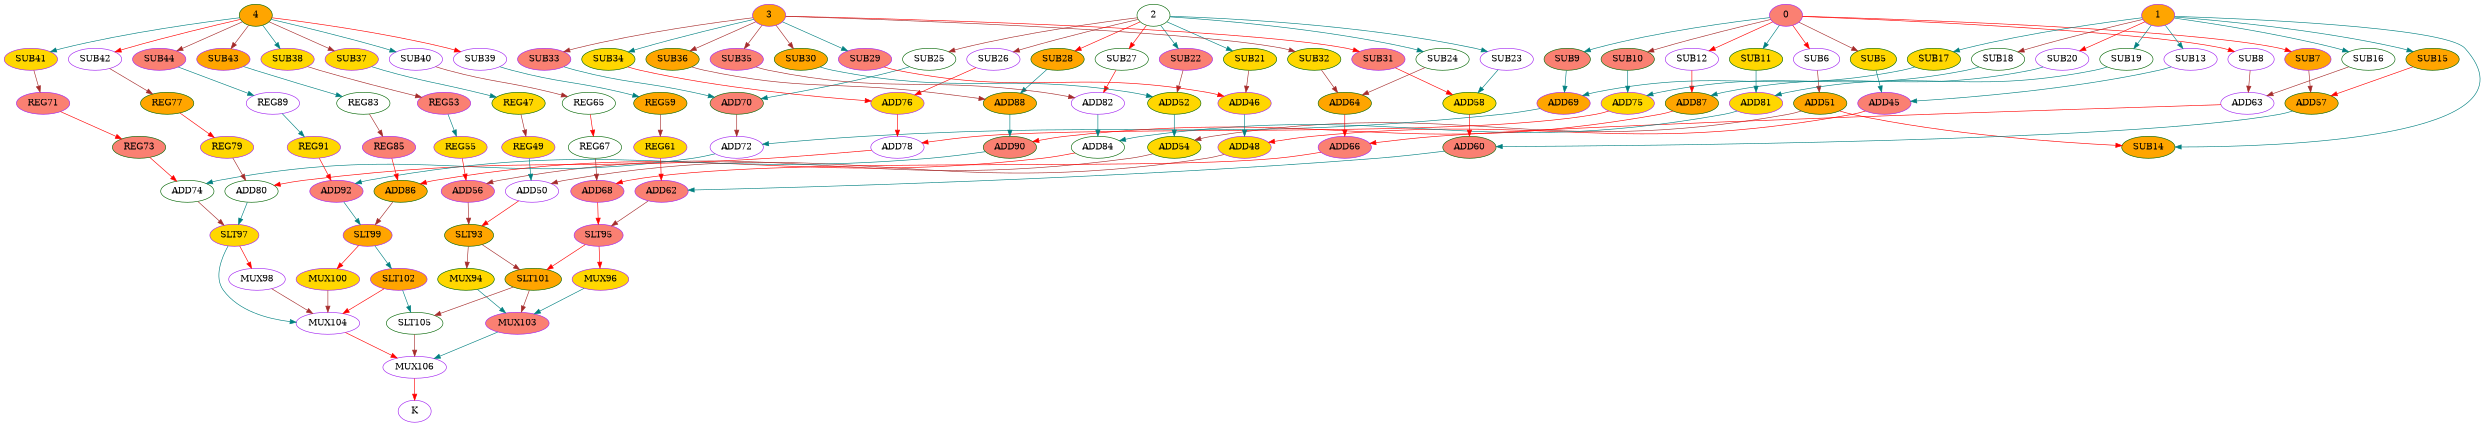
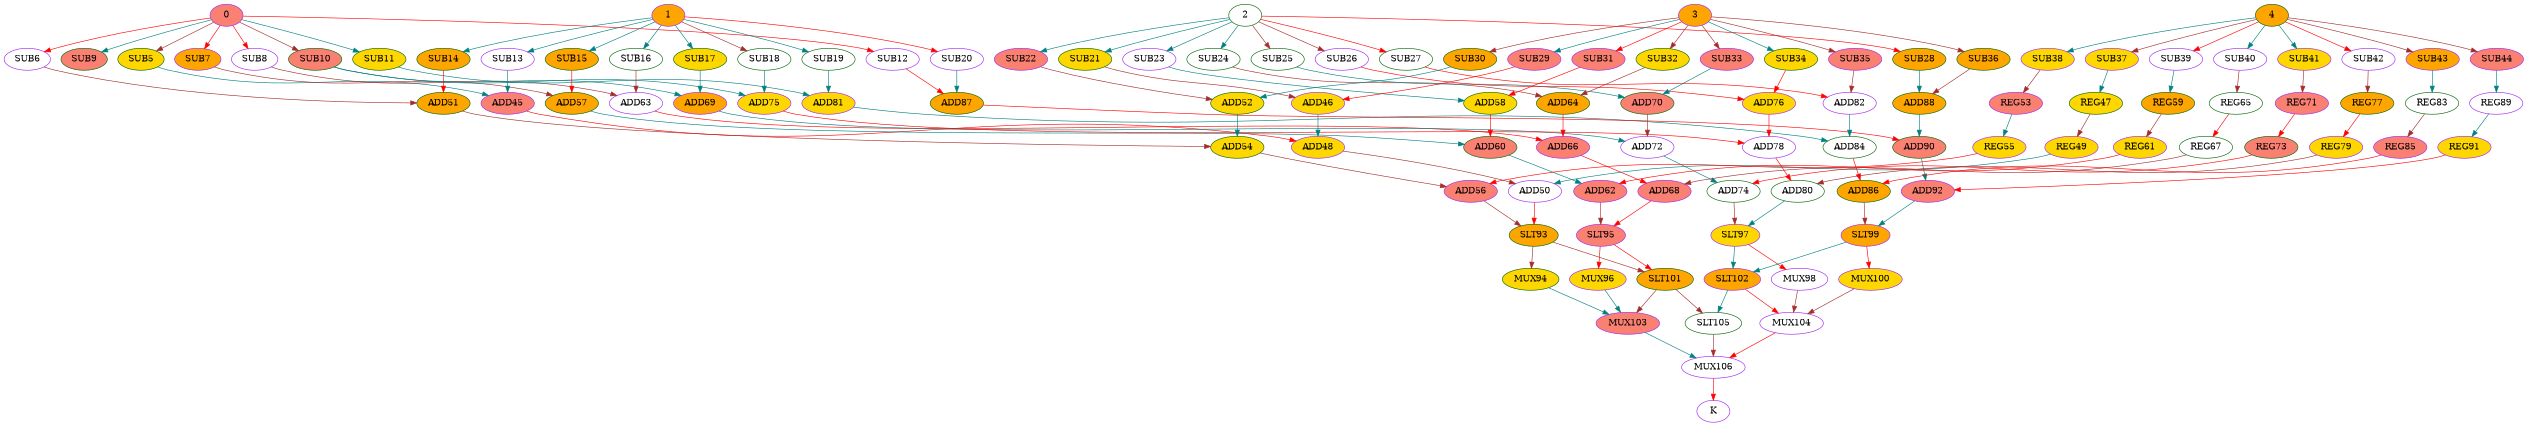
(1566, 78) -> (505, 81)
(1970, 133) -> (443, 78)
(233, 301) -> (1734, 254)
